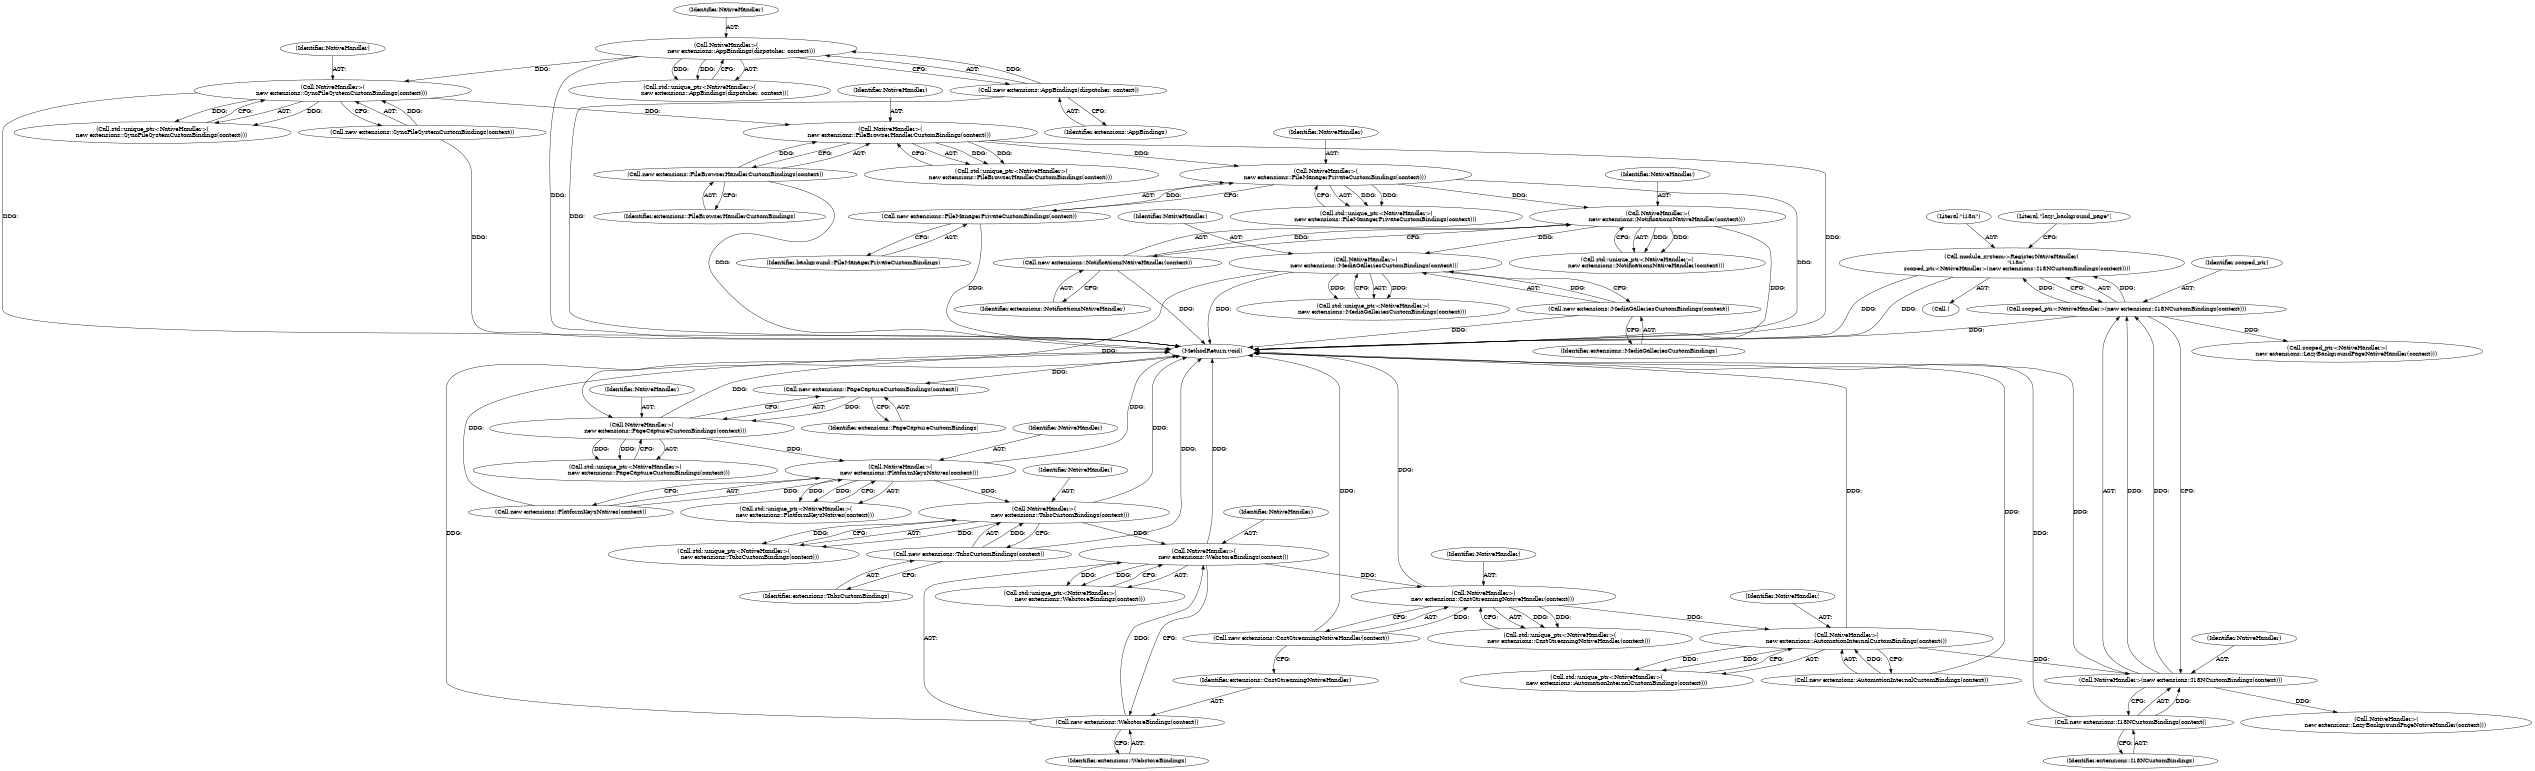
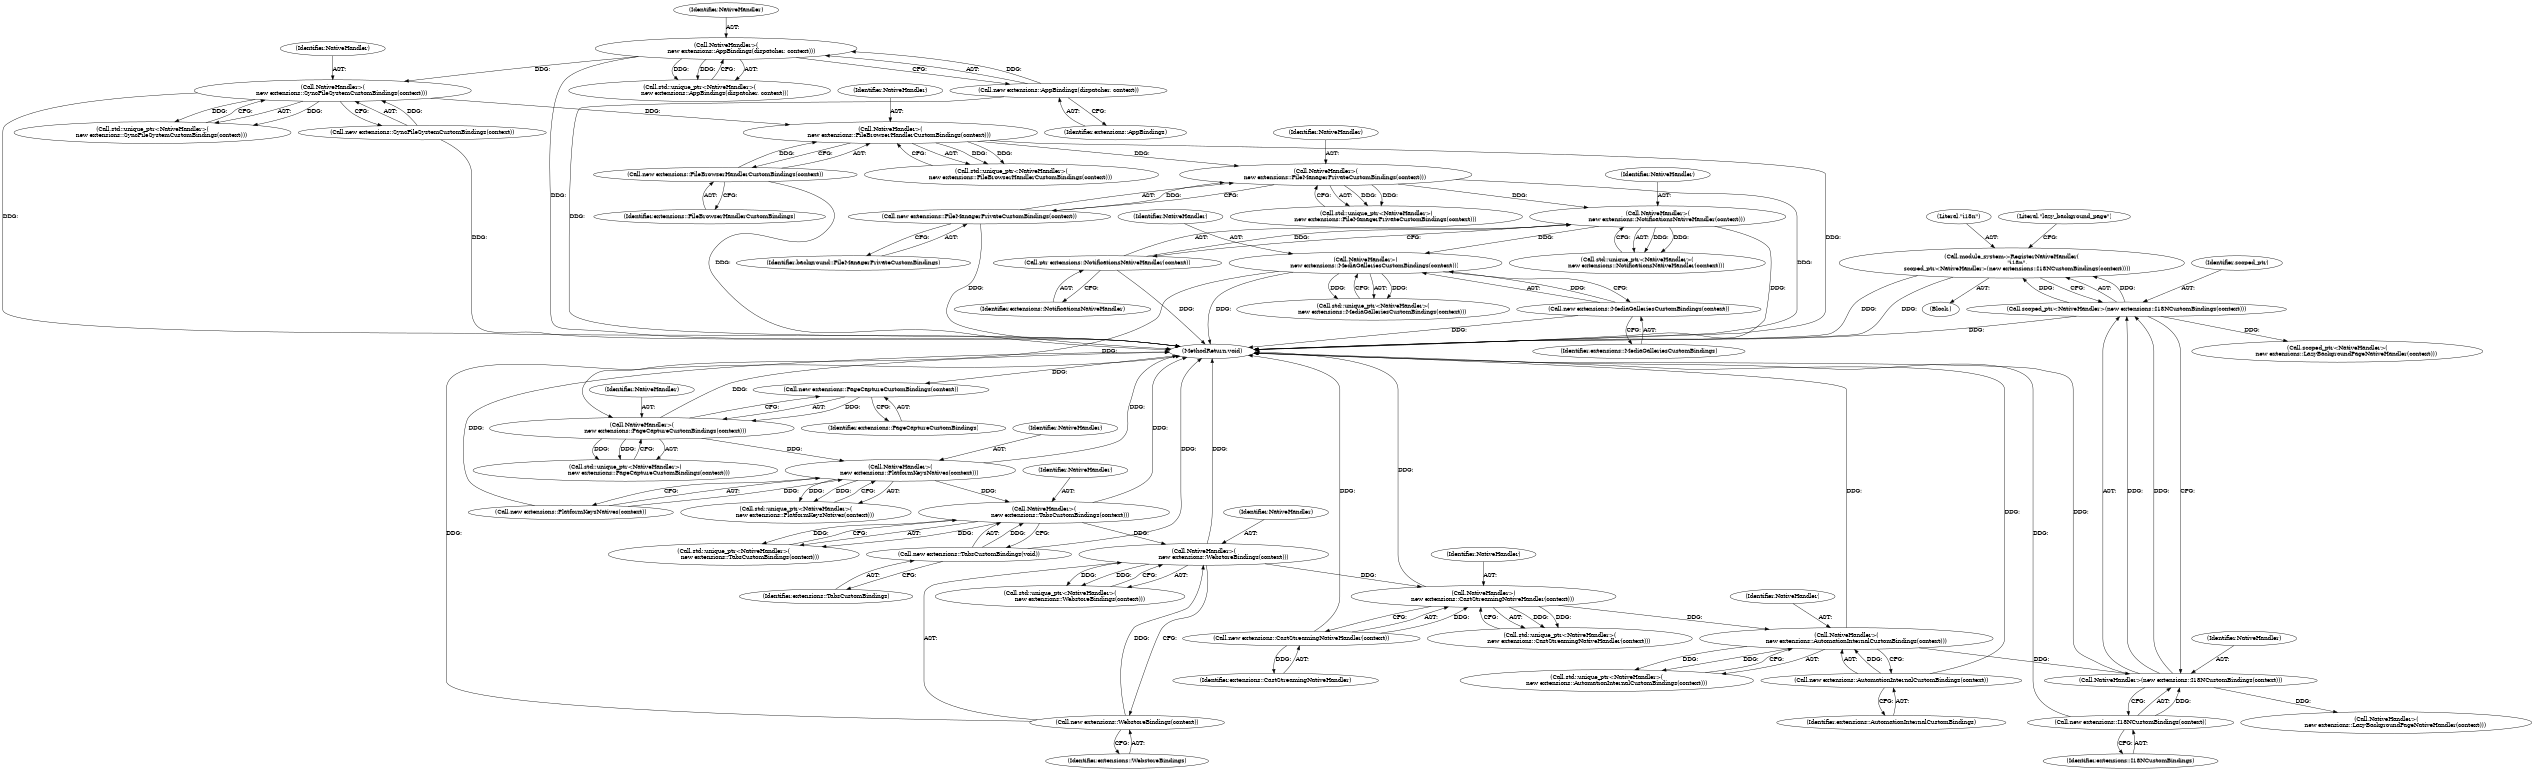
(1107, 263) -> (1107, 263)
(1941, 309) -> (1941, 309)
(969, 554) -> (969, 554)
(1284, 660) -> (1284, 660)
(1203, 701) -> (1293, 662)
none -> (1891, 723)
